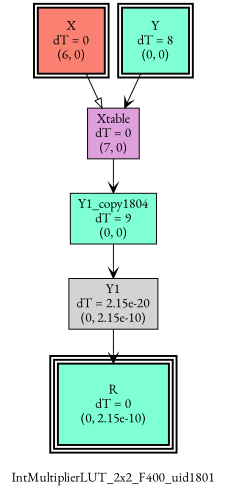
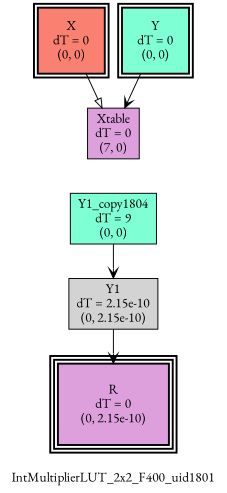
(71, 41) -> (71, 41)
(156, 41) -> (156, 41)
(113, 171) -> none
(113, 304) -> (113, 304)
(113, 404) -> (113, 404)
